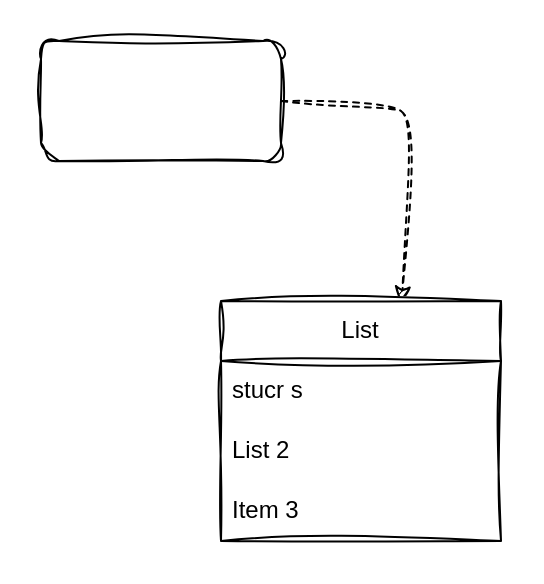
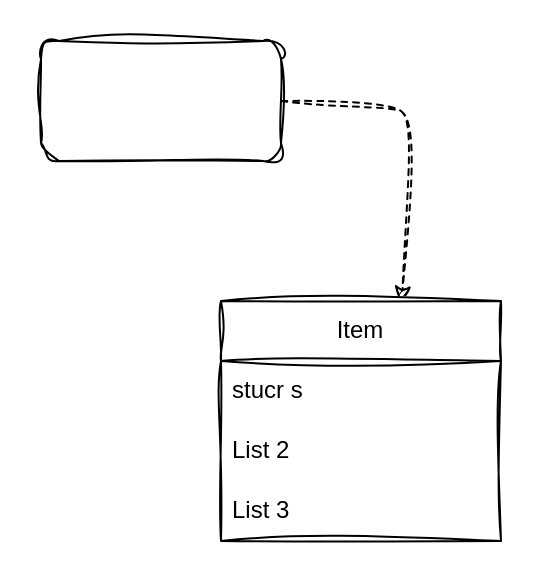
(361, 331) -> (361, 331)
(270, 511) -> (267, 511)
